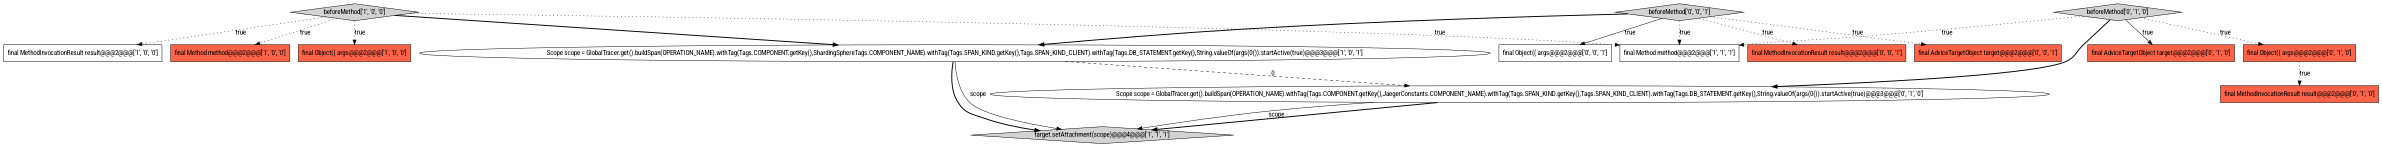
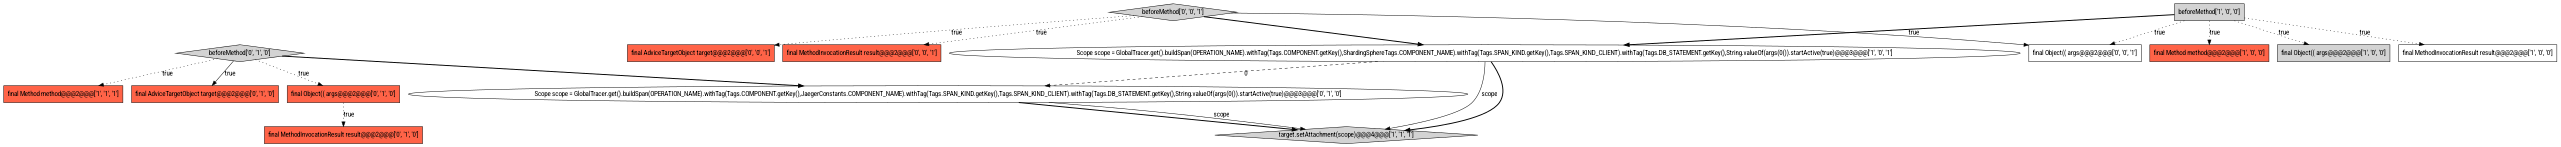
(355, 12) -> (2209, 12)
(1013, 24) -> (2149, 32)
(1679, 30) -> none
(355, 53) -> (2334, 53)
(1679, 53) -> (63, 94)
